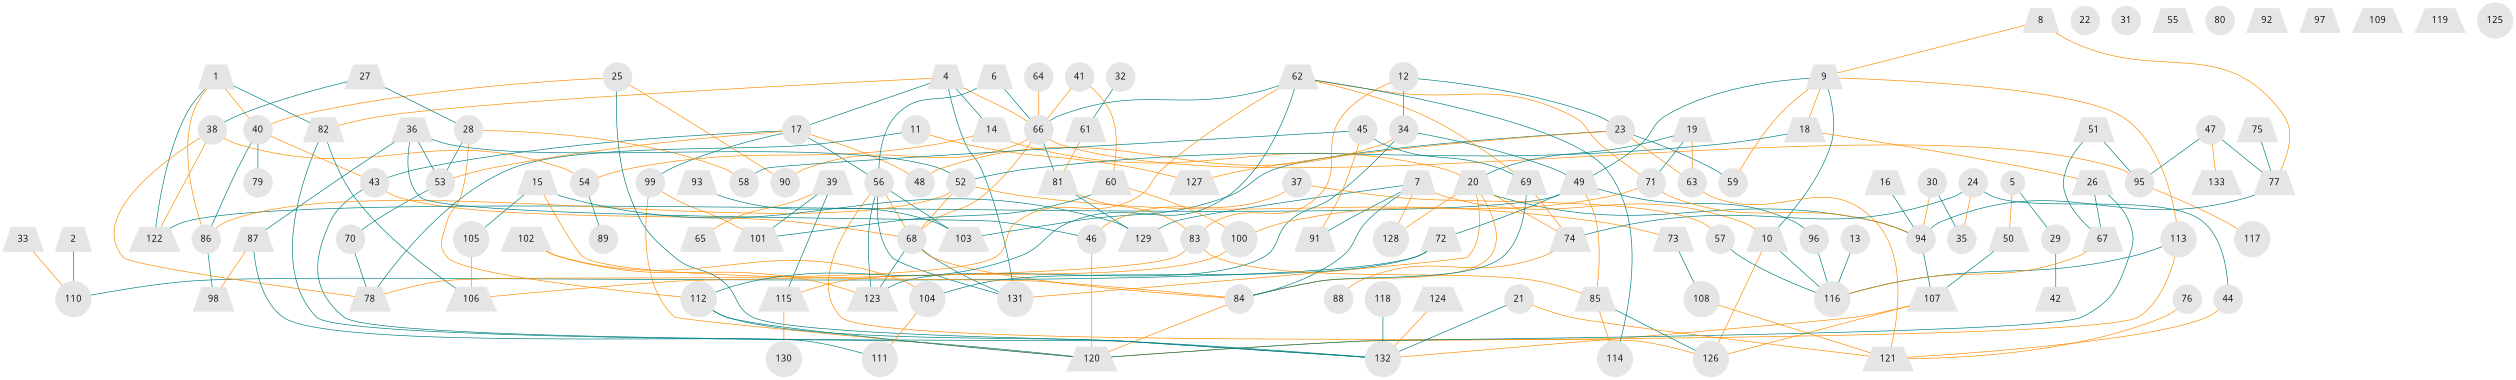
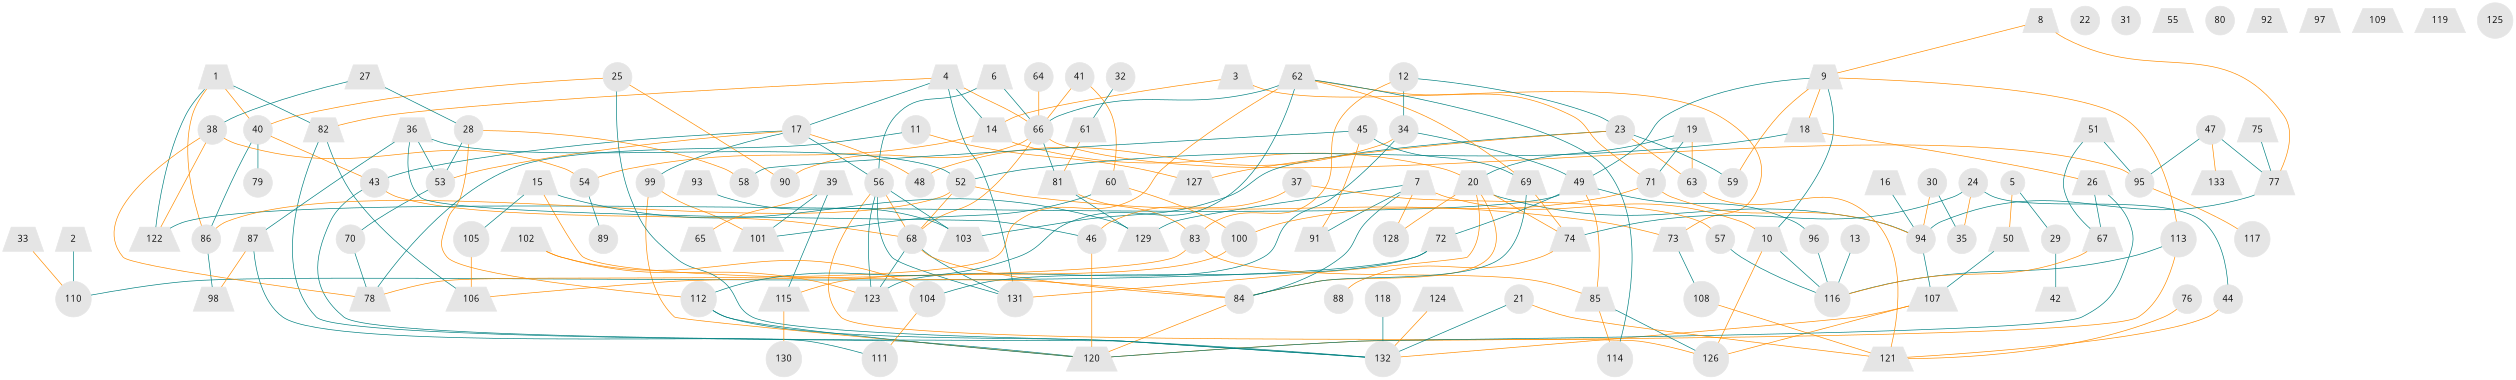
none -> (1236, 77)
